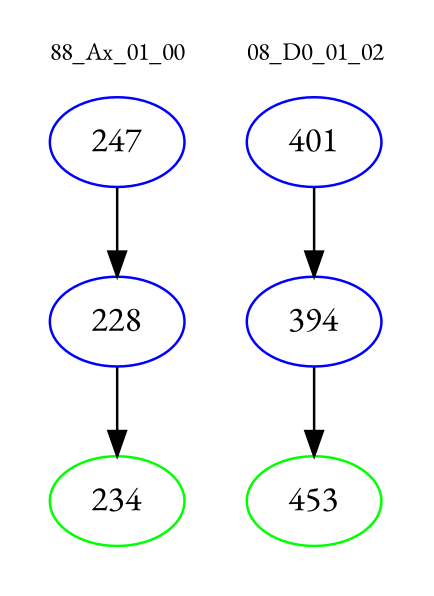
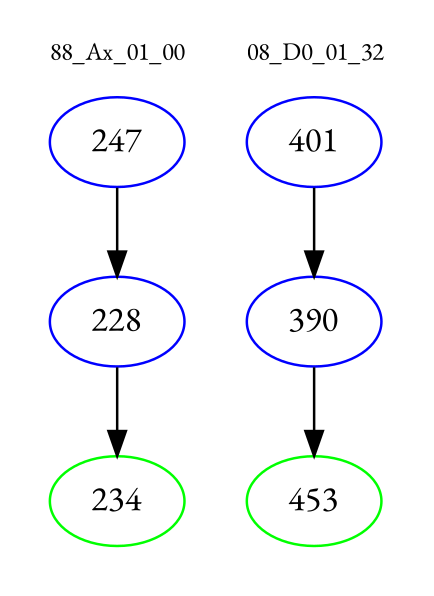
(315, 54) -> (315, 54)
(314, 322) -> (314, 322)
